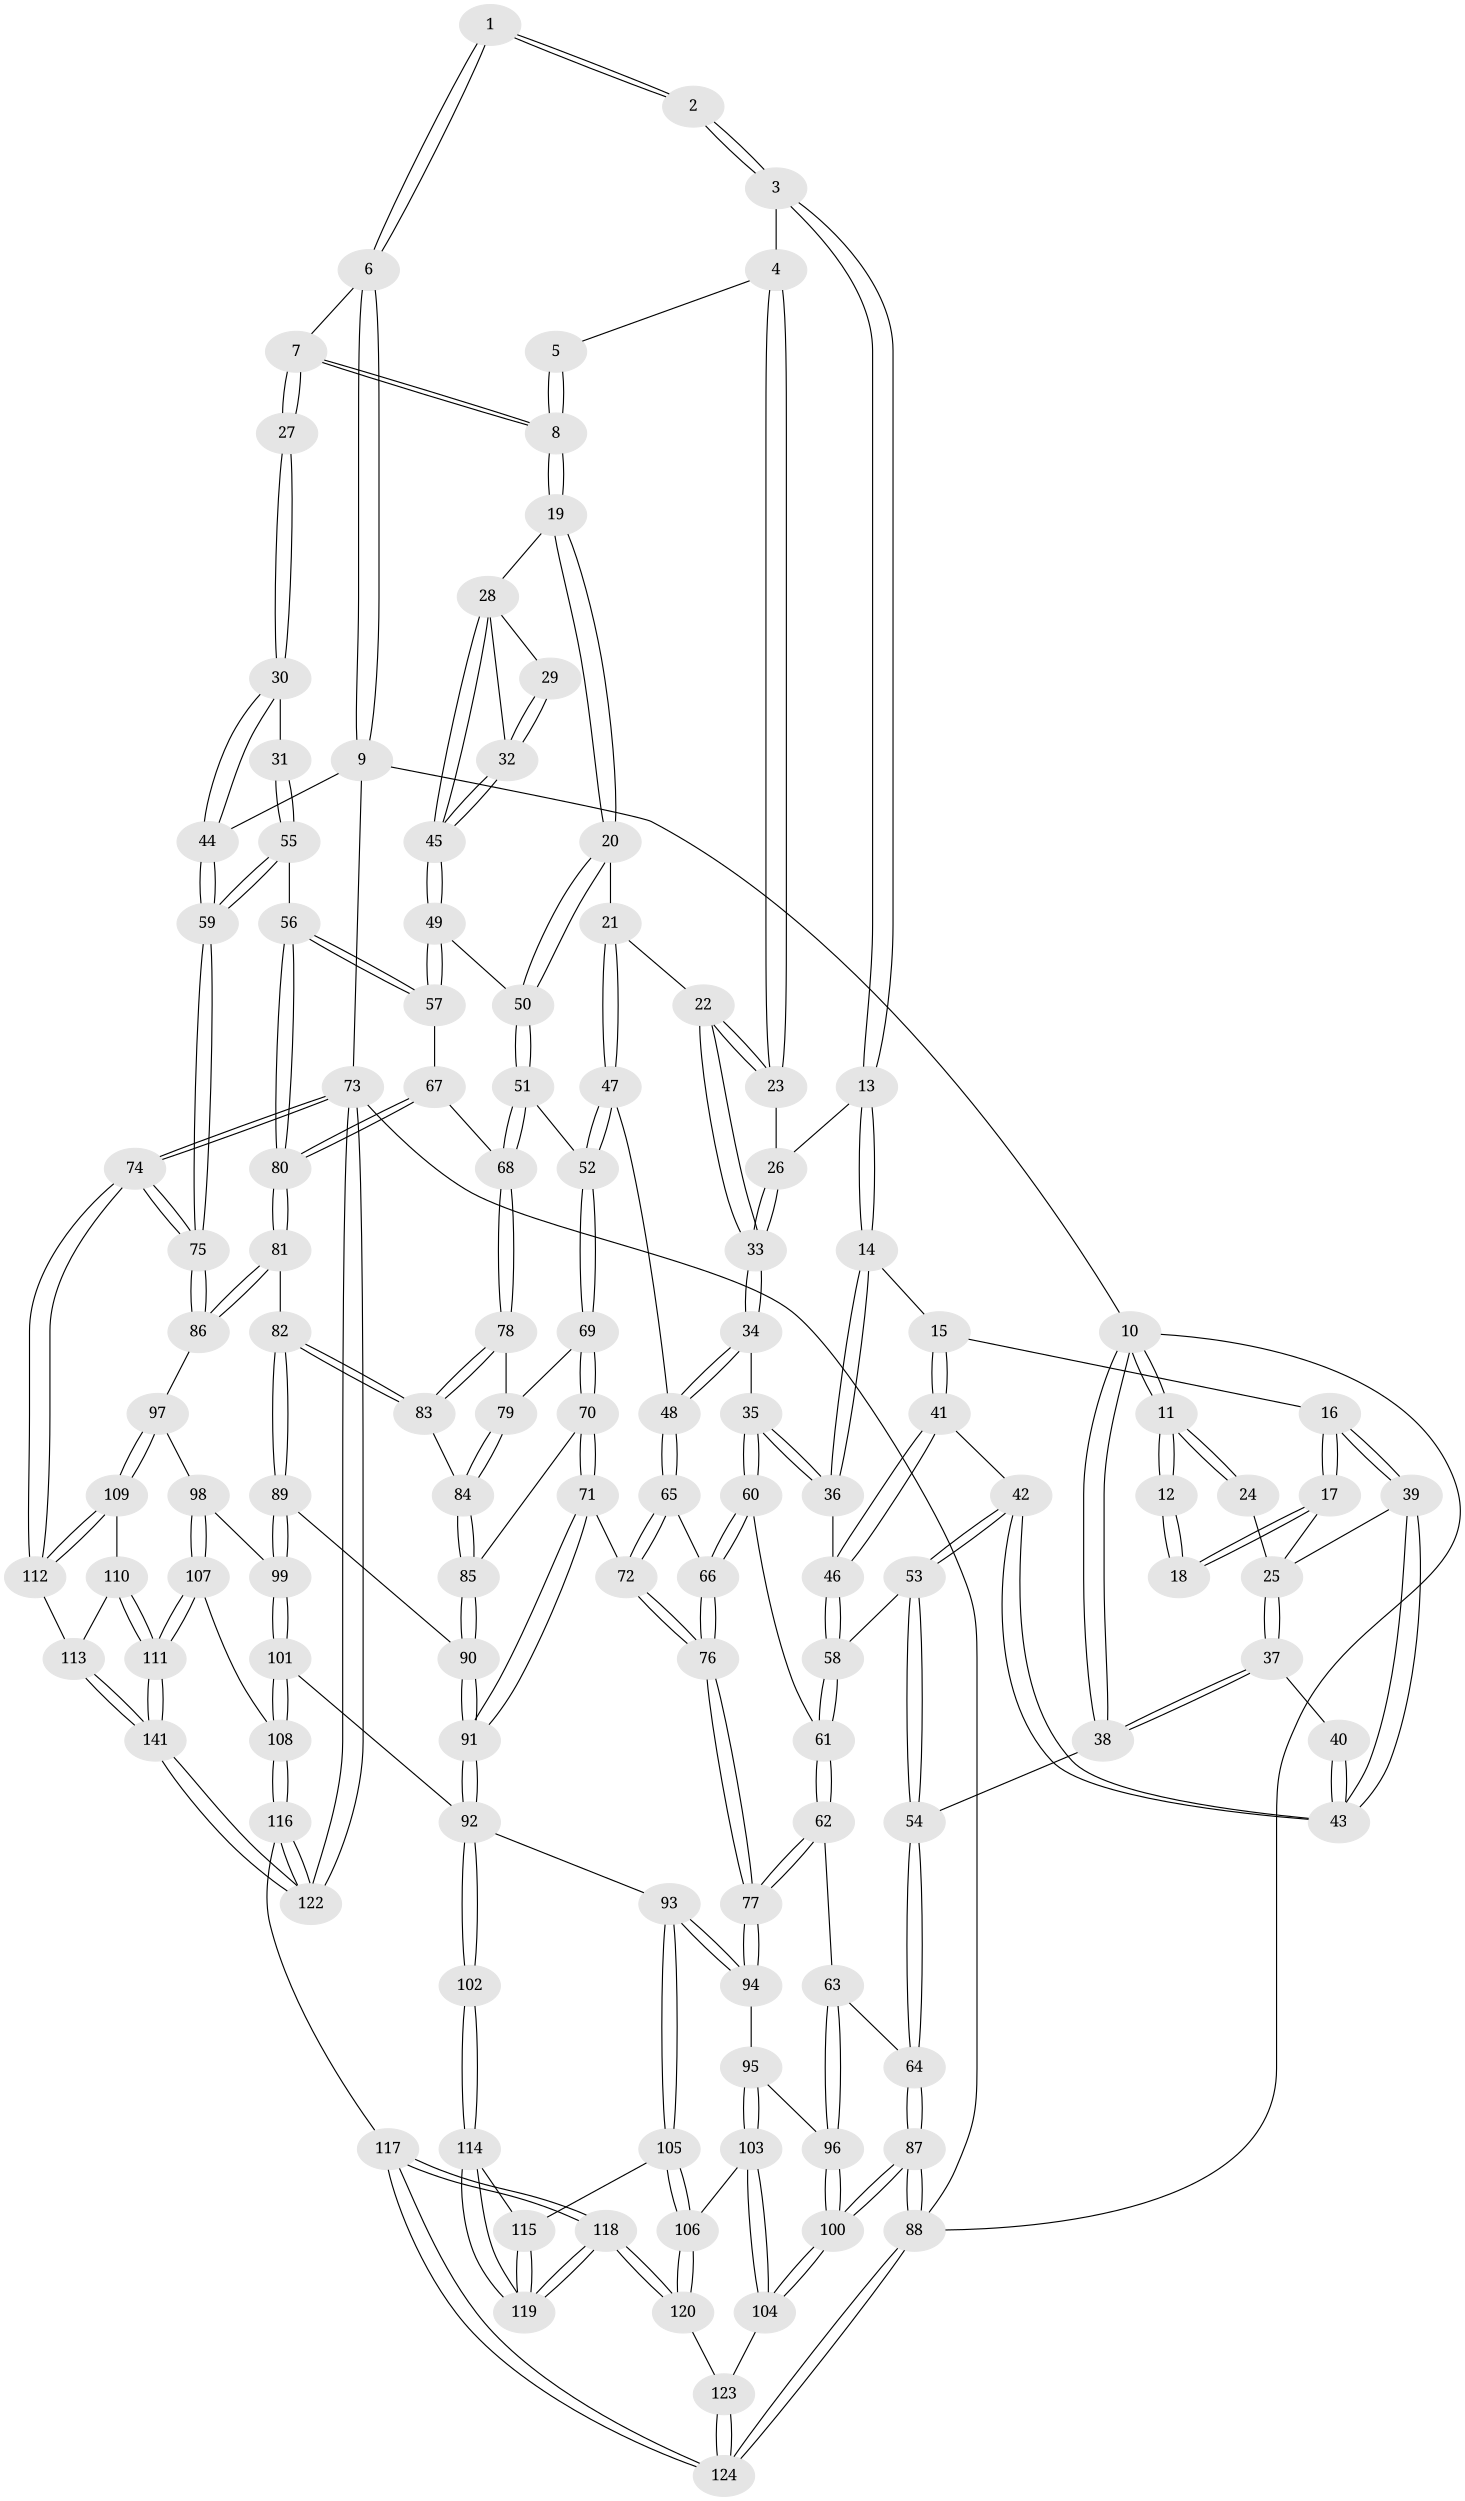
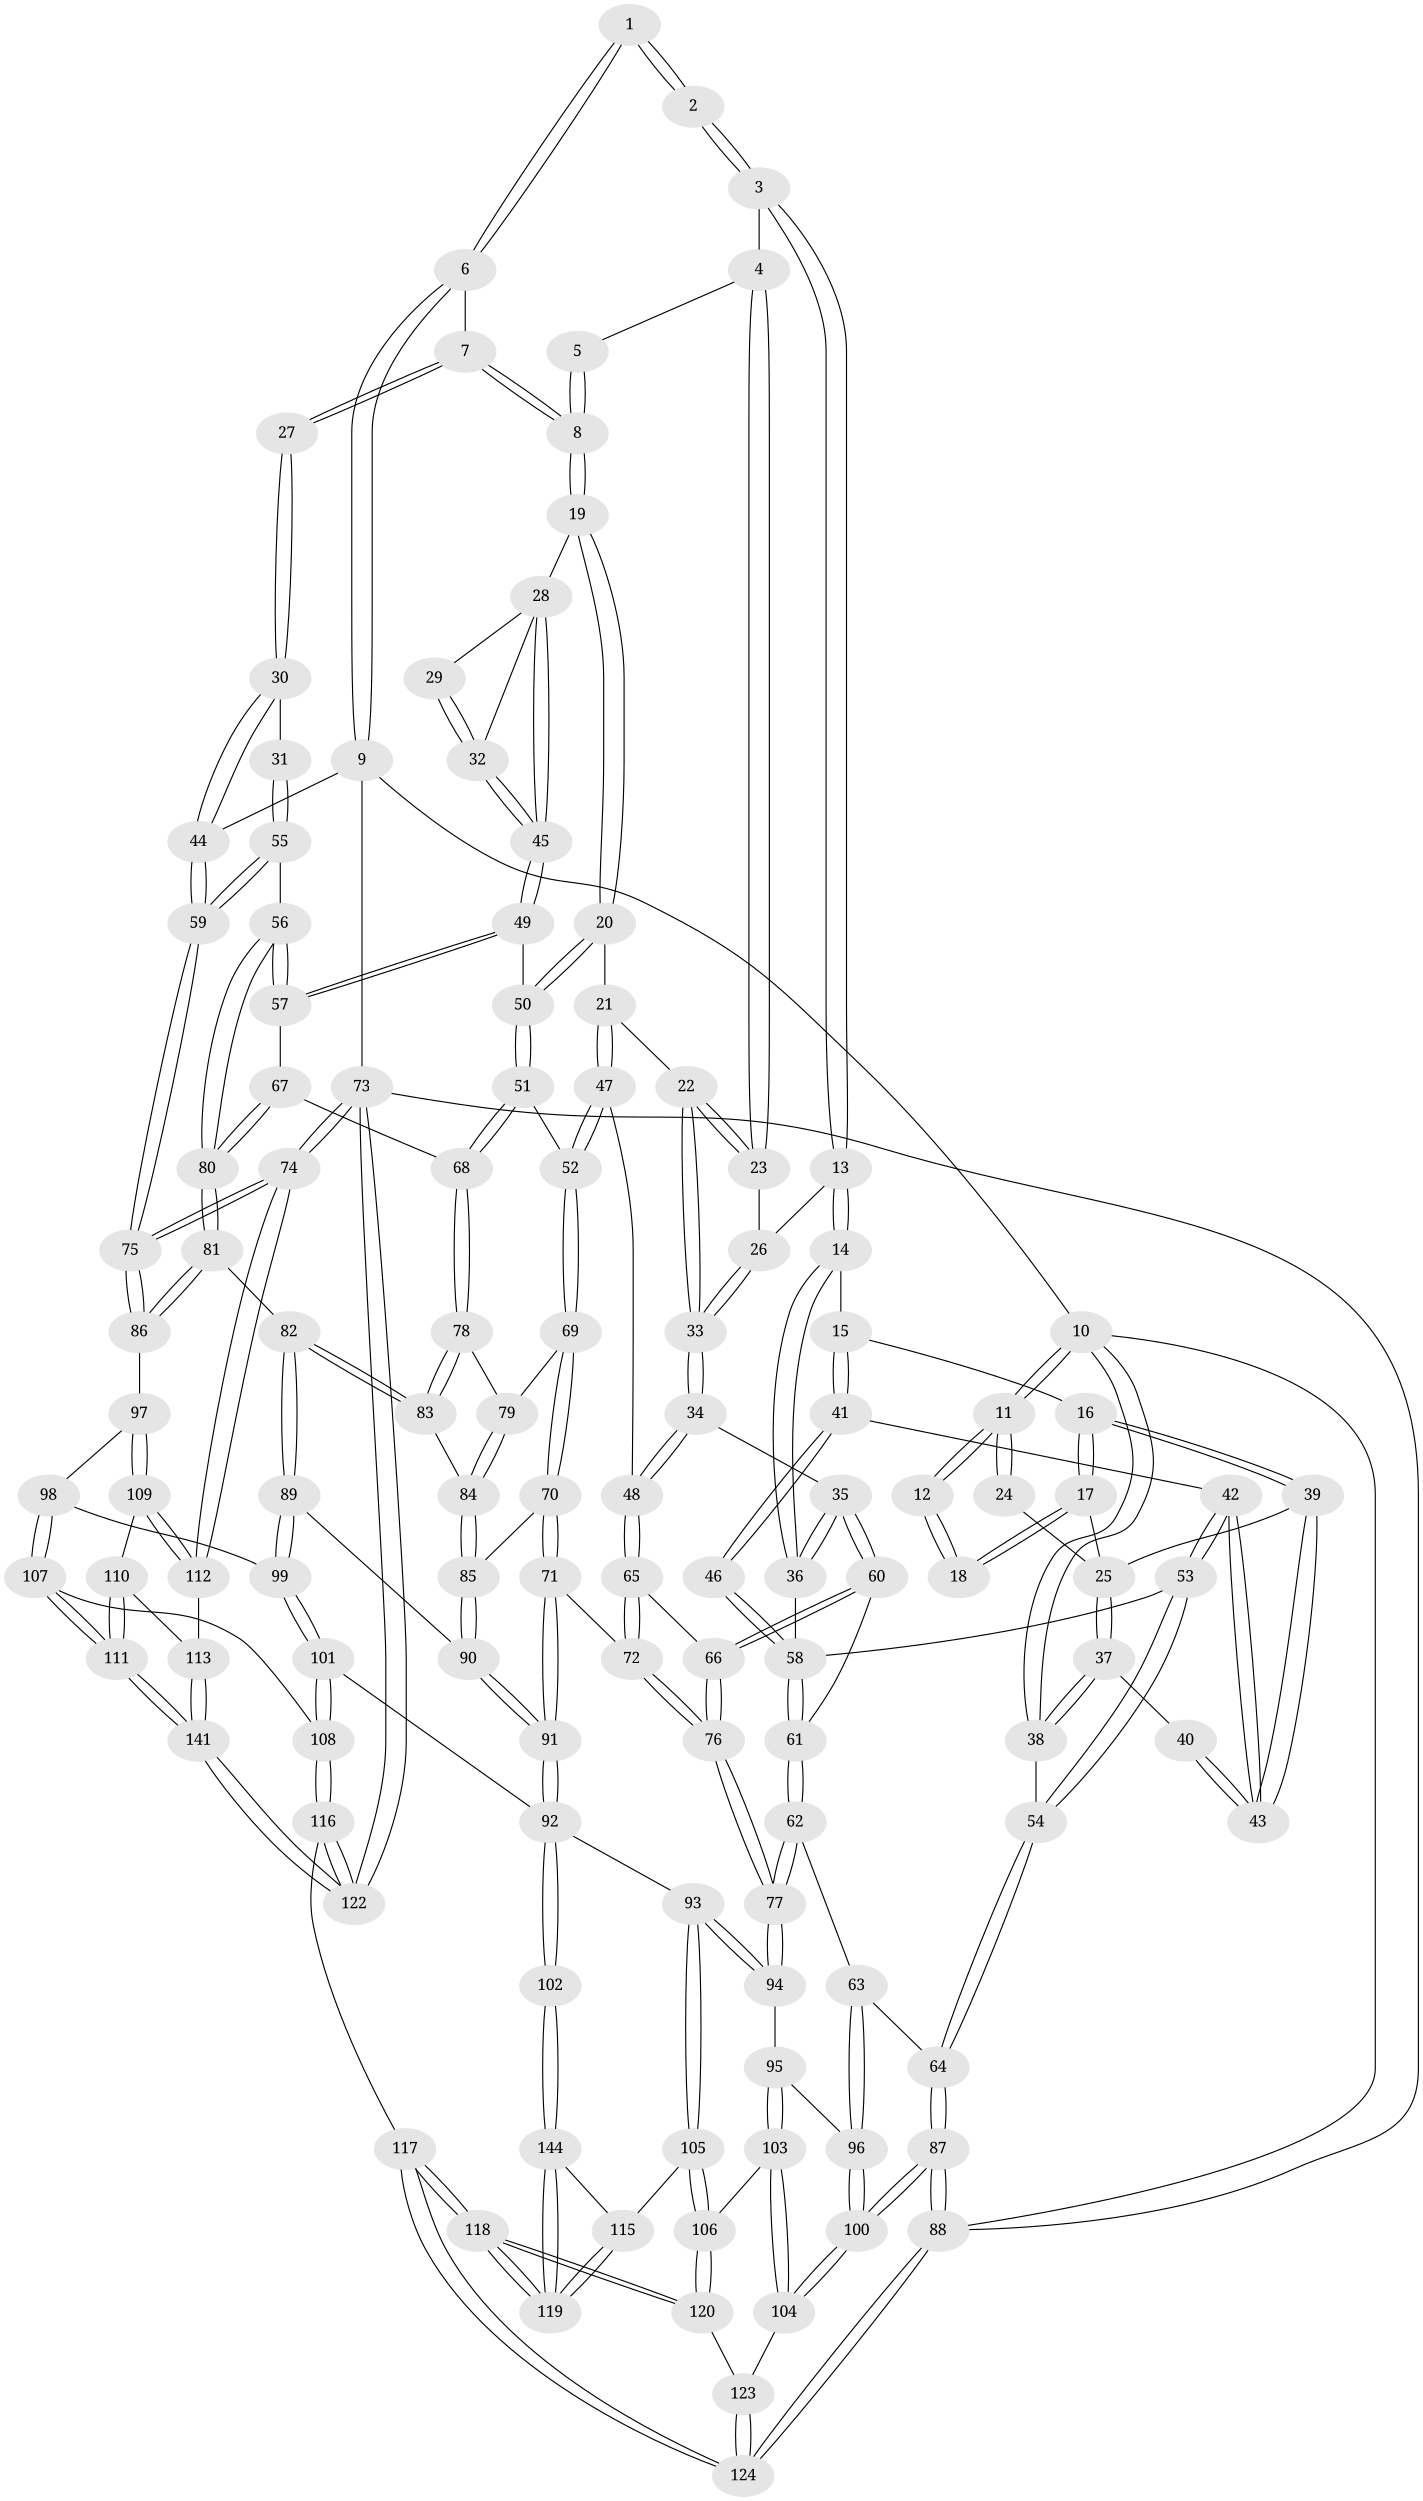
(833, 1537) -> (795, 1618)
(470, 2149) -> (550, 2149)
